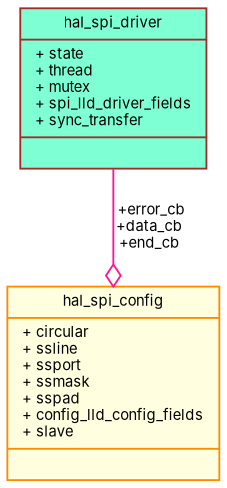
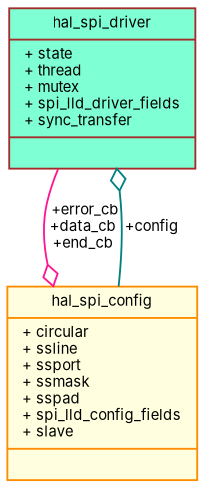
none -> (122, 239)
(113, 416) -> (102, 416)
